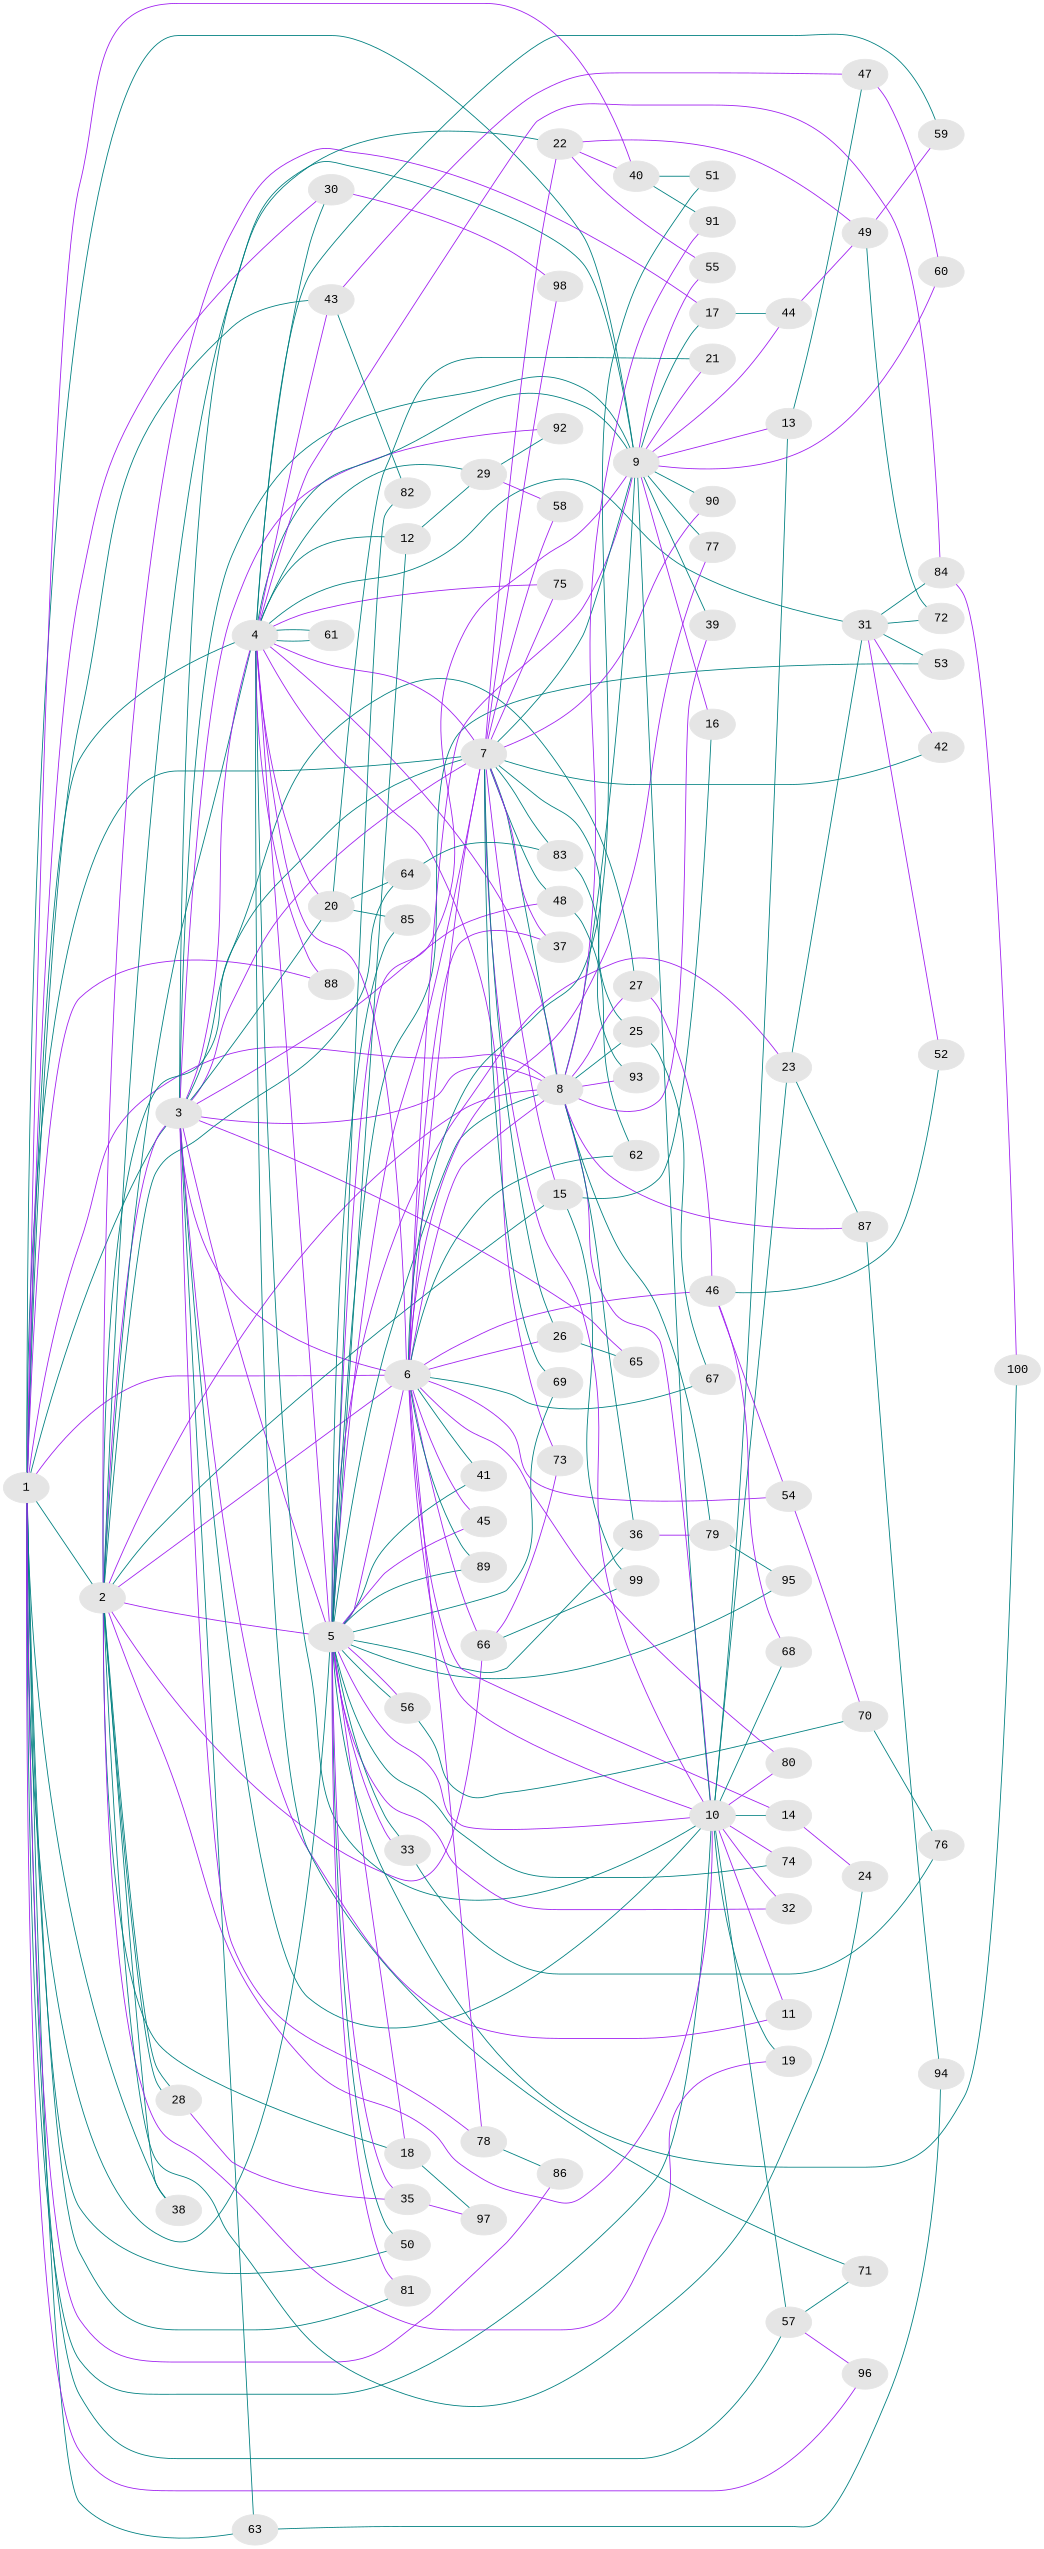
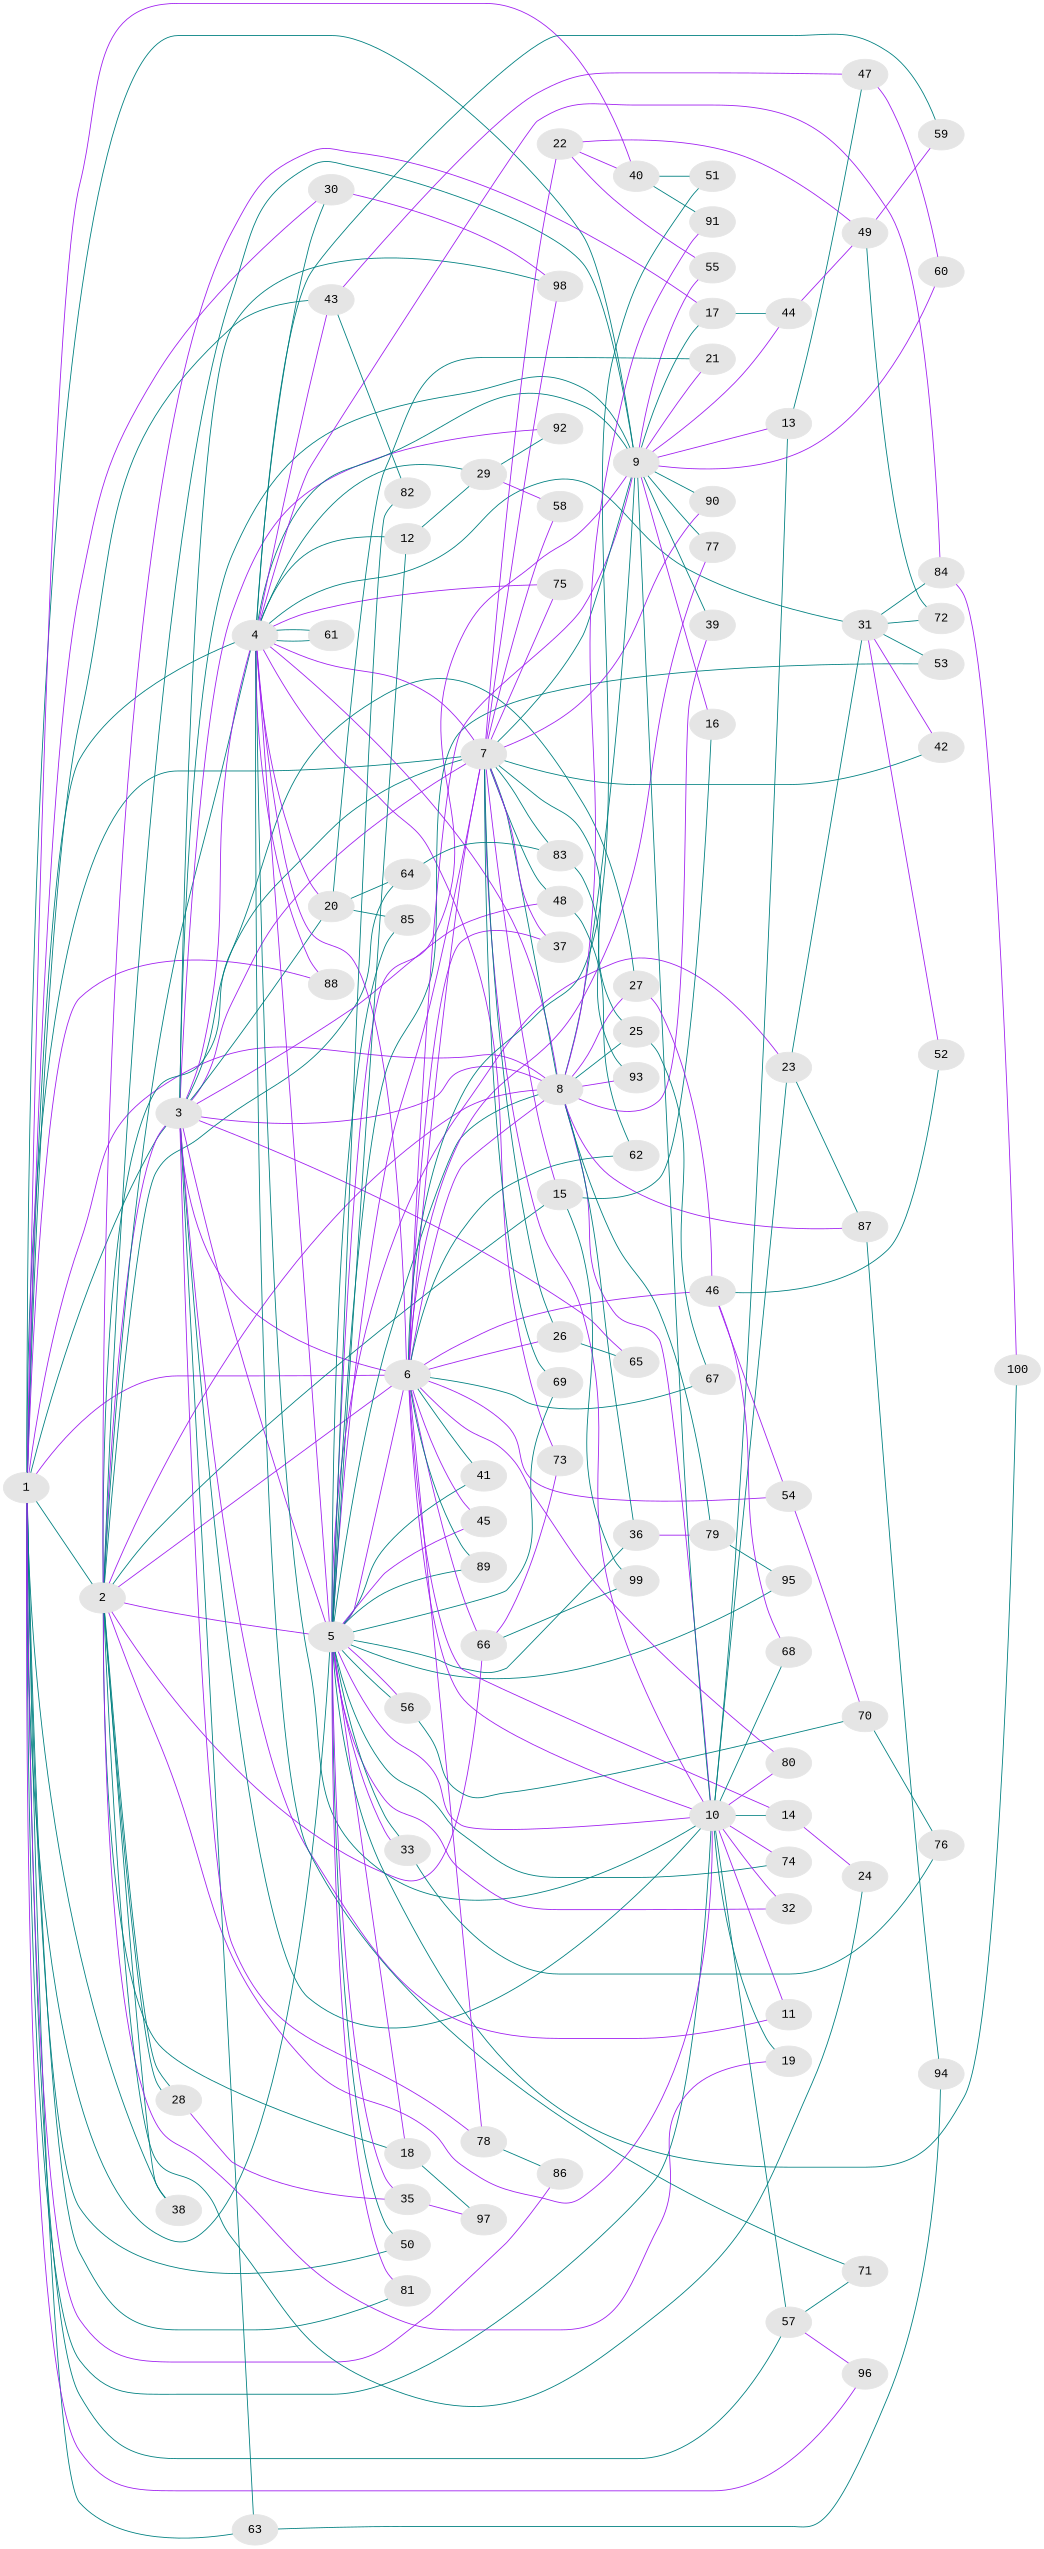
(201, 500) -> (201, 546)
